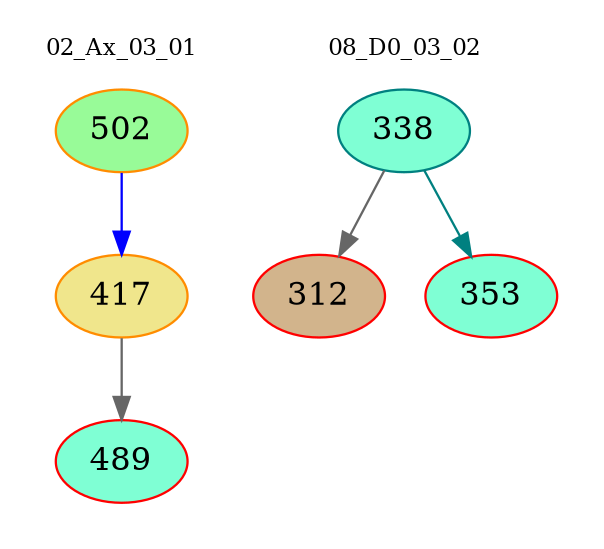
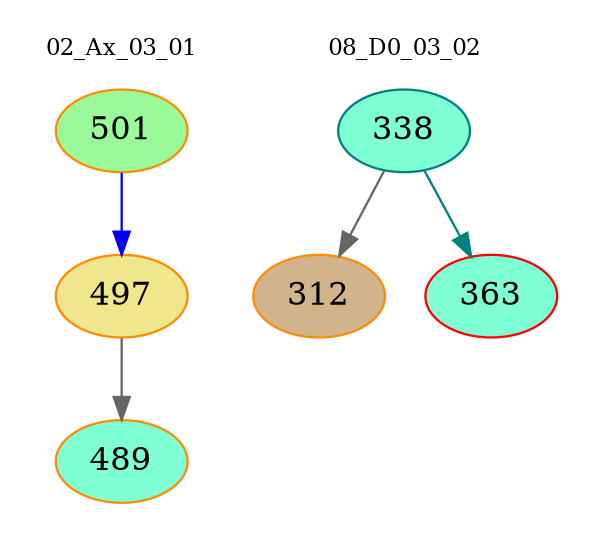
(122, 131) -> (122, 131)
(122, 296) -> (122, 296)
(319, 296) -> (319, 296)
(491, 296) -> (491, 296)
(122, 461) -> (122, 461)
